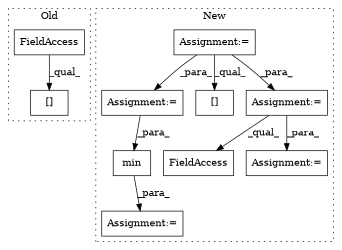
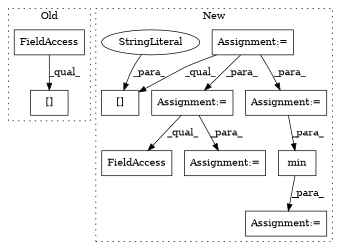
none -> (151, 42)
